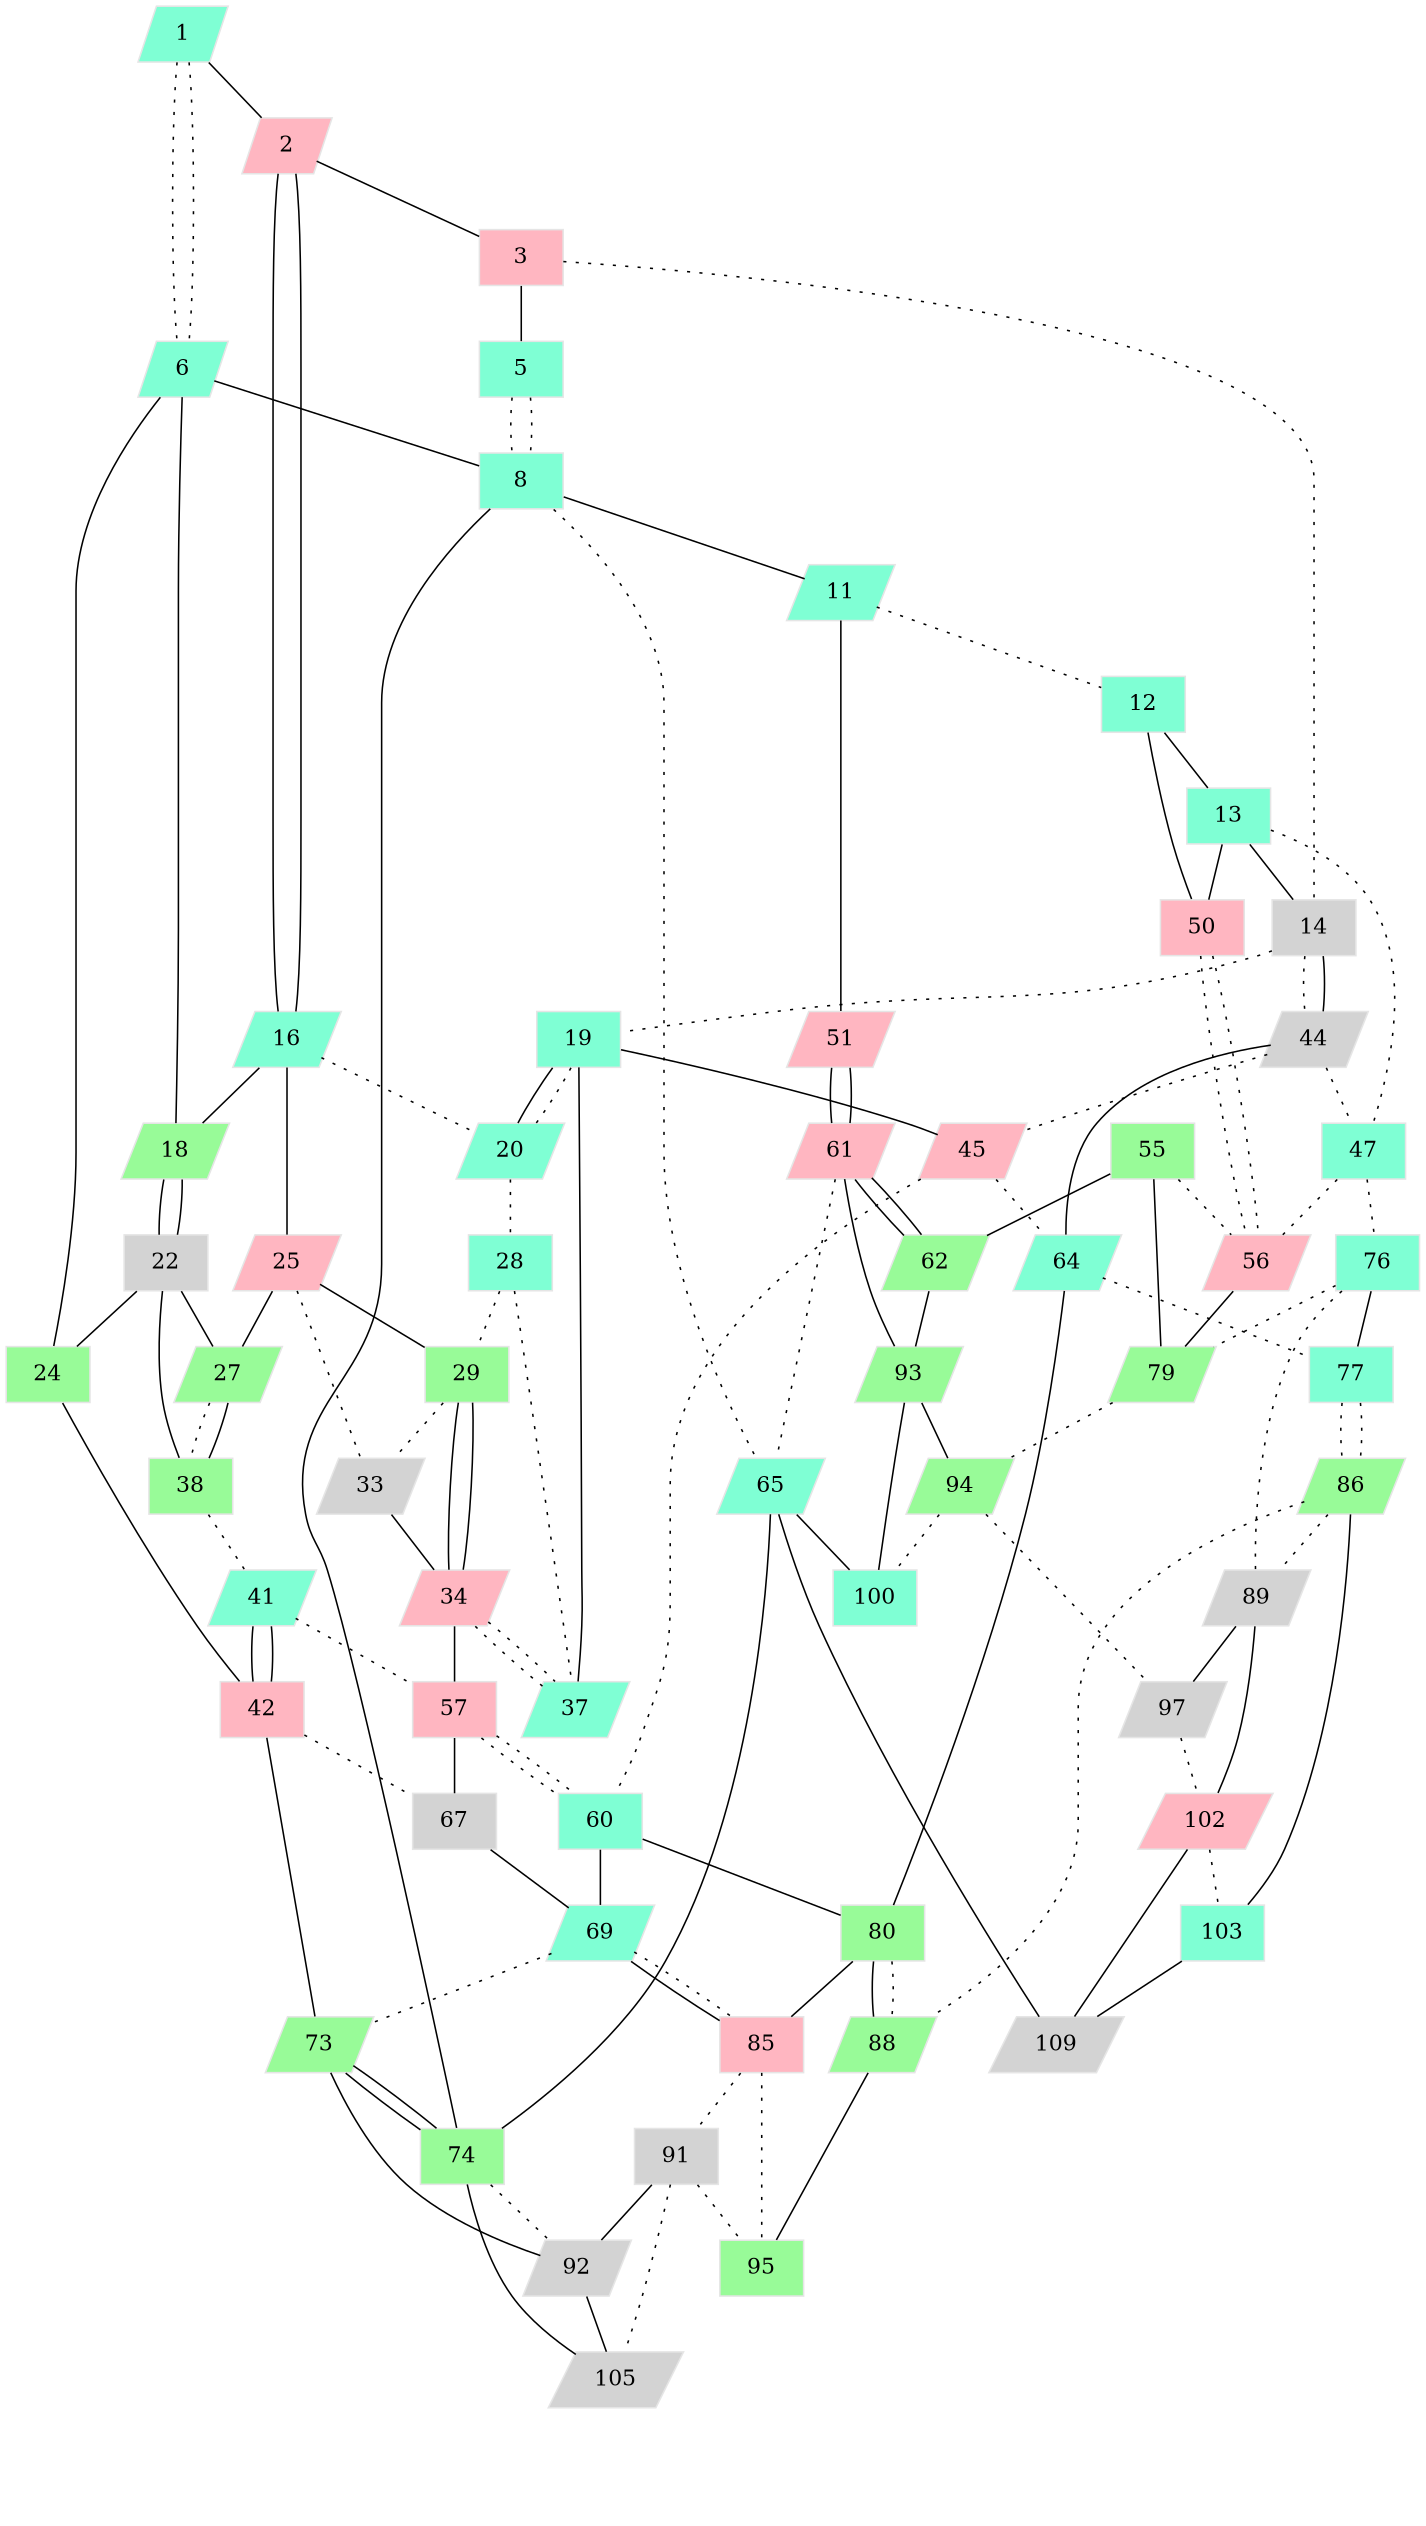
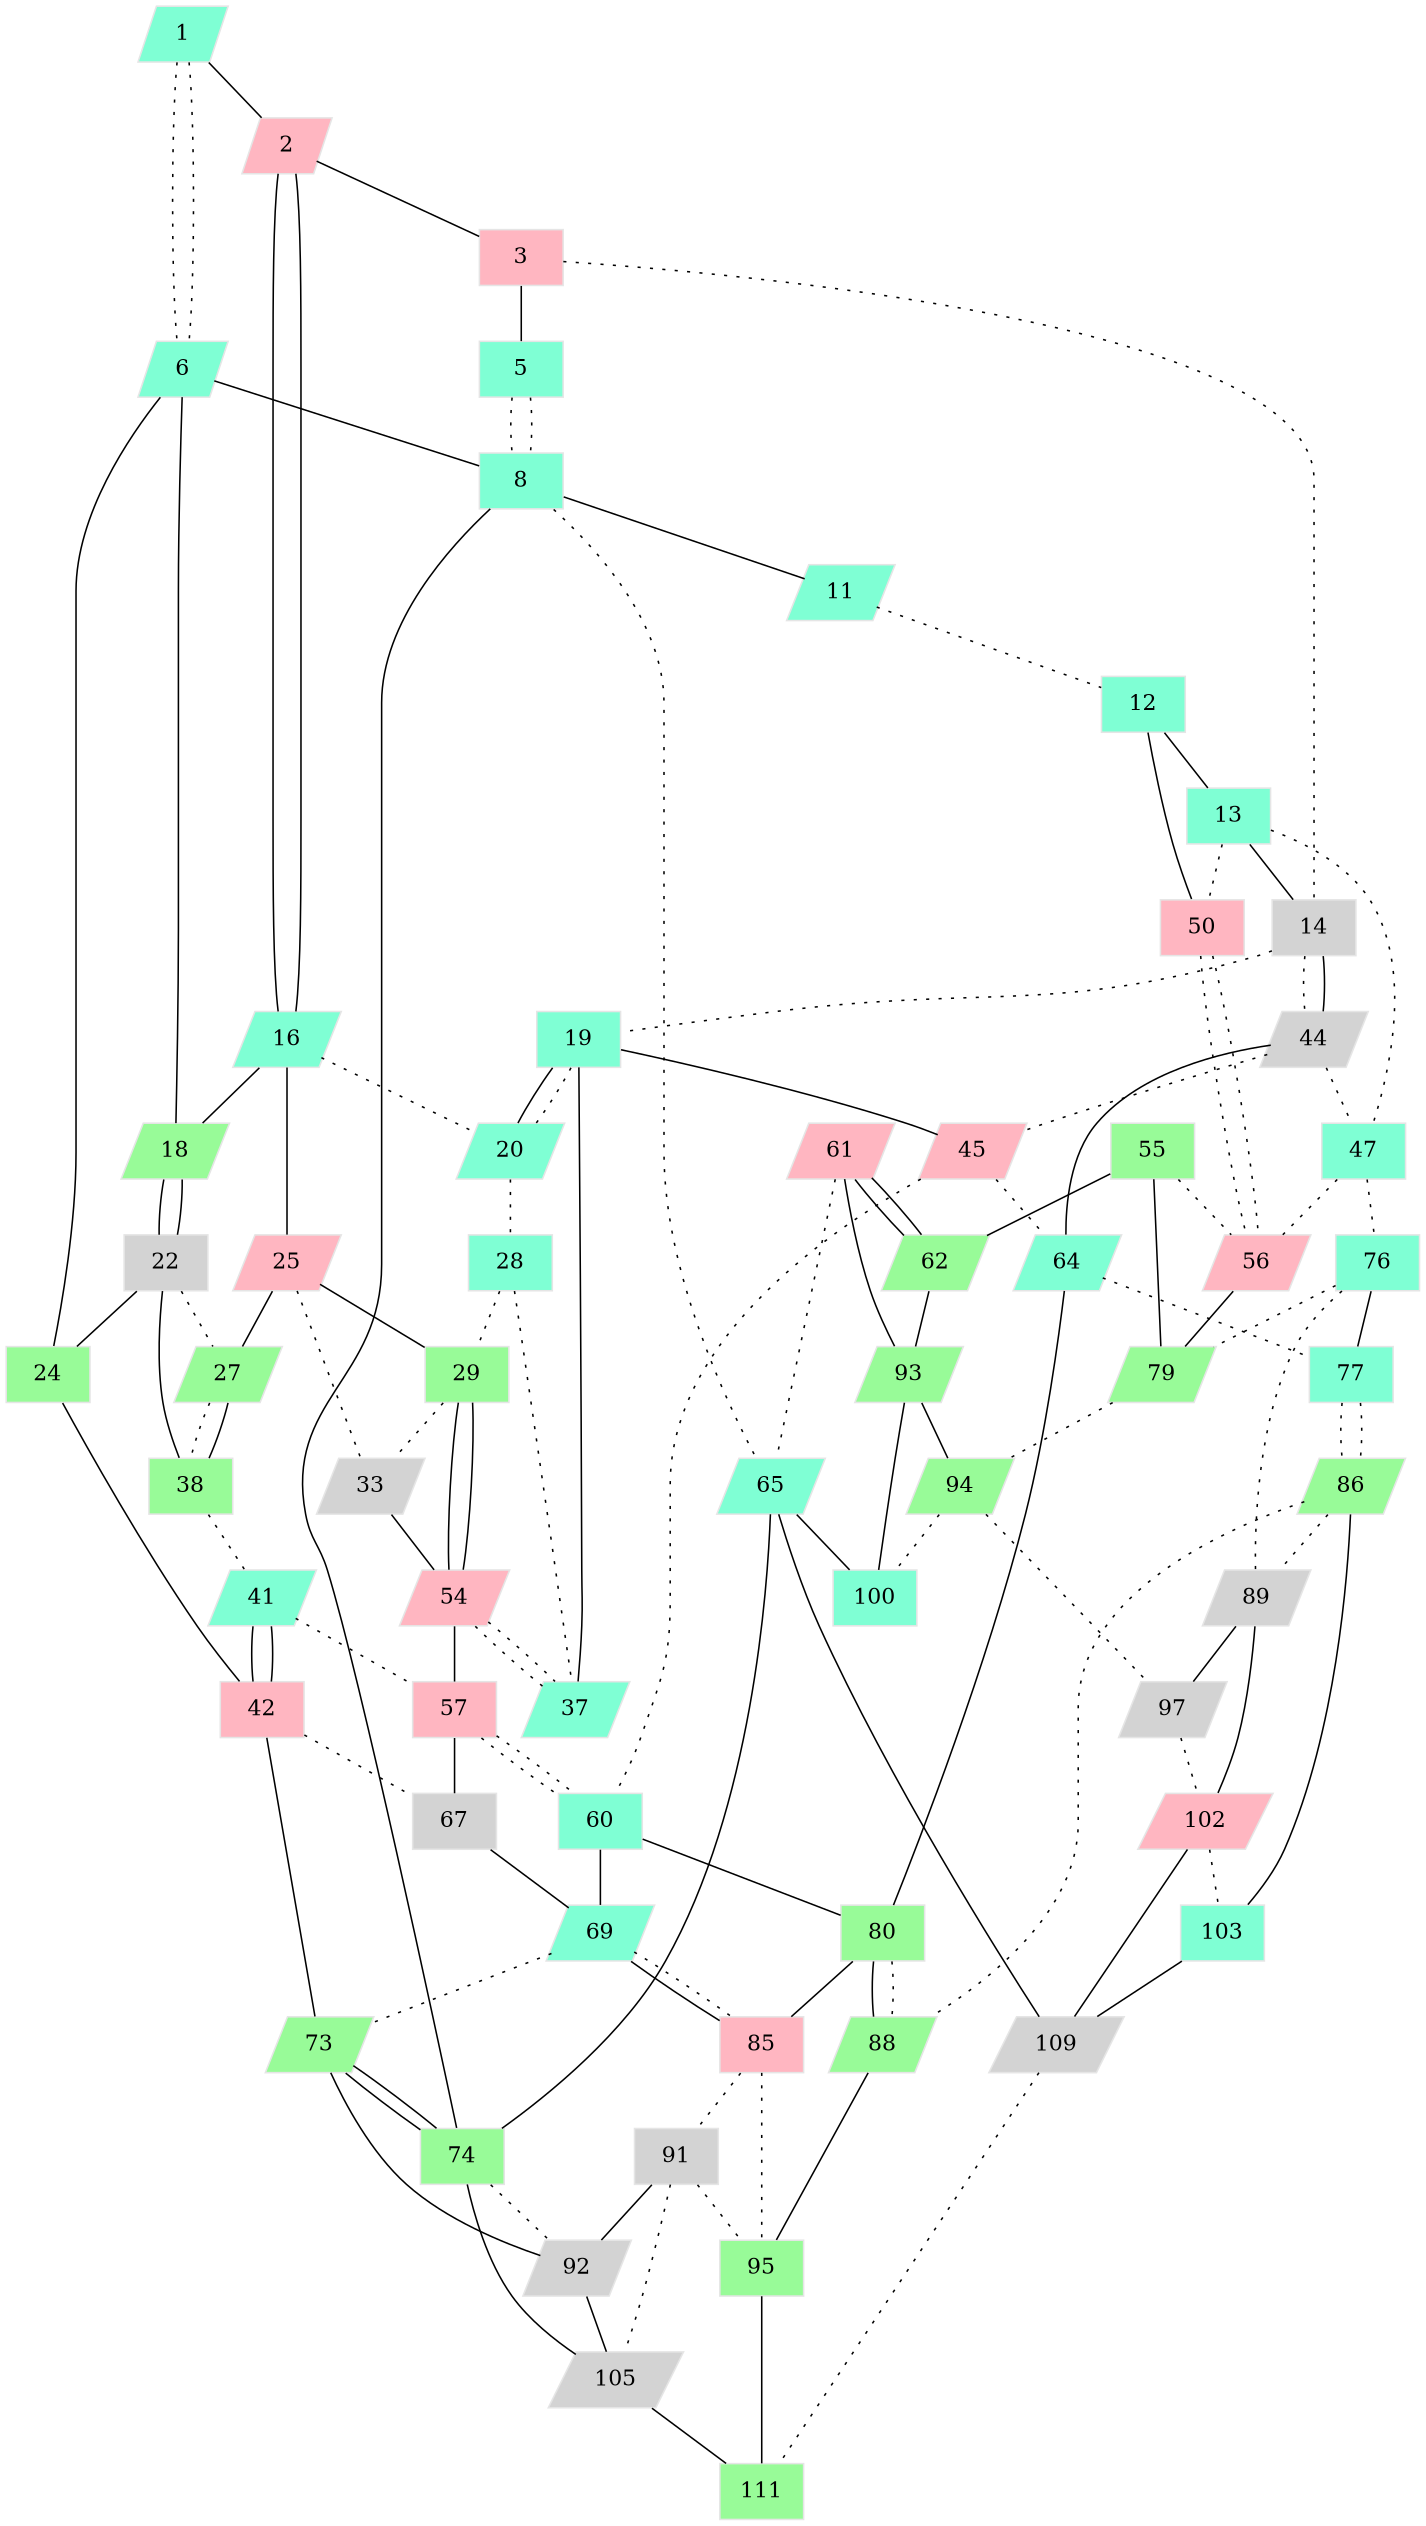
(1215, 872) -> (1215, 872)
(841, 1039) -> none
(197, 1319) -> (197, 1319)
(455, 1598) -> (455, 1598)
none -> (762, 2492)
